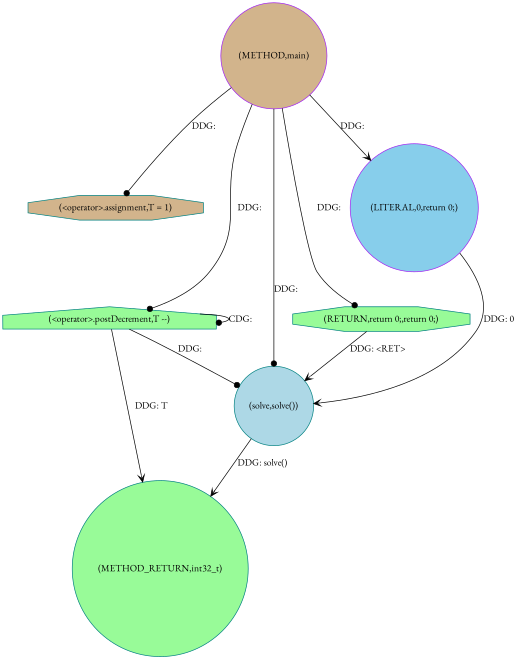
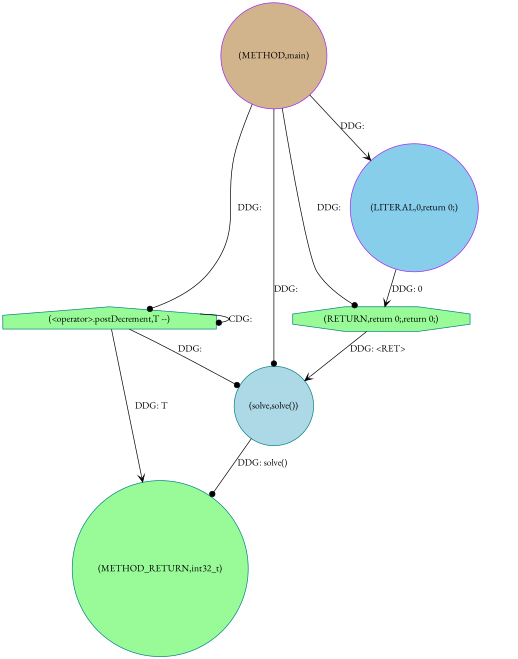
(116, 208) -> none
(444, 363) -> (391, 285)
(233, 465) -> (233, 465)
